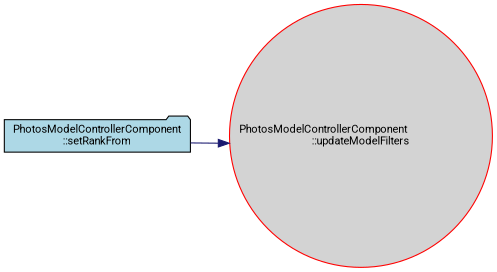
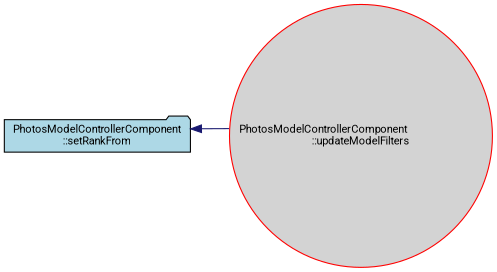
(204, 143) -> (215, 129)
